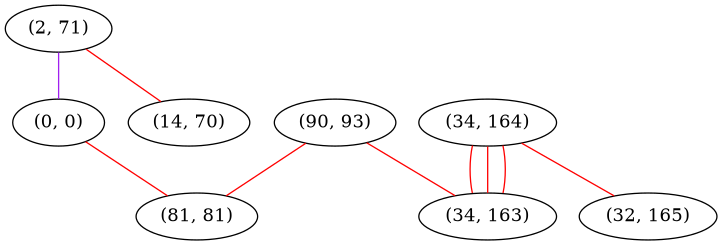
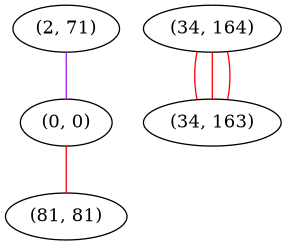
(189, 123) -> none
(335, 123) -> none
(648, 216) -> none
